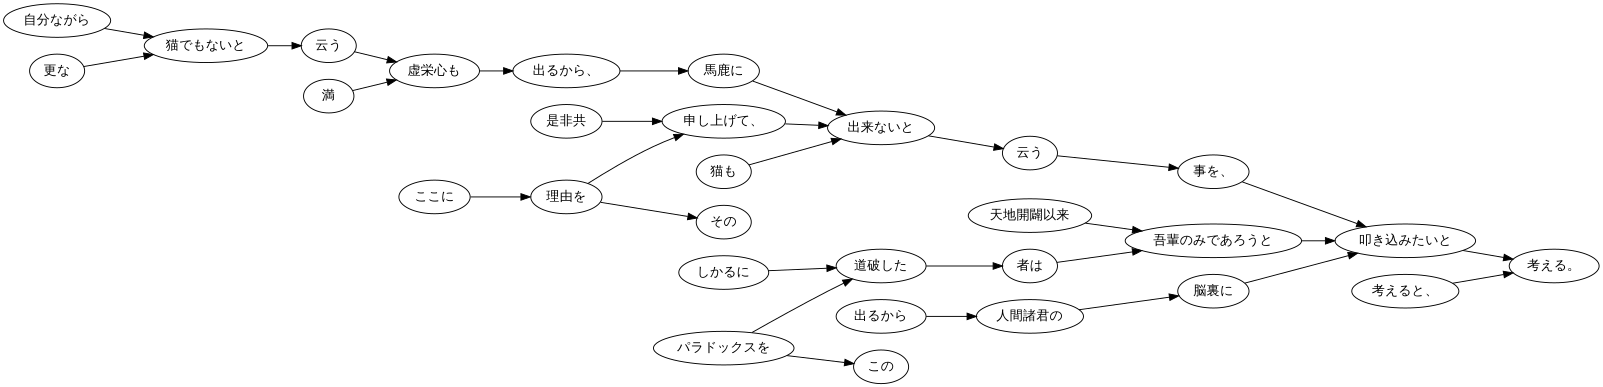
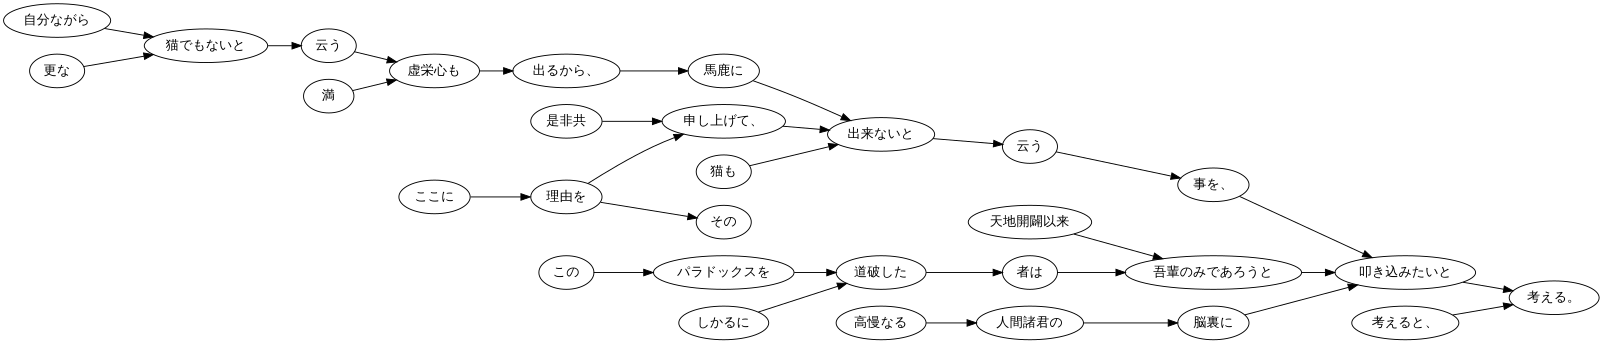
(881, 316) -> (881, 323)
(816, 359) -> (619, 273)
